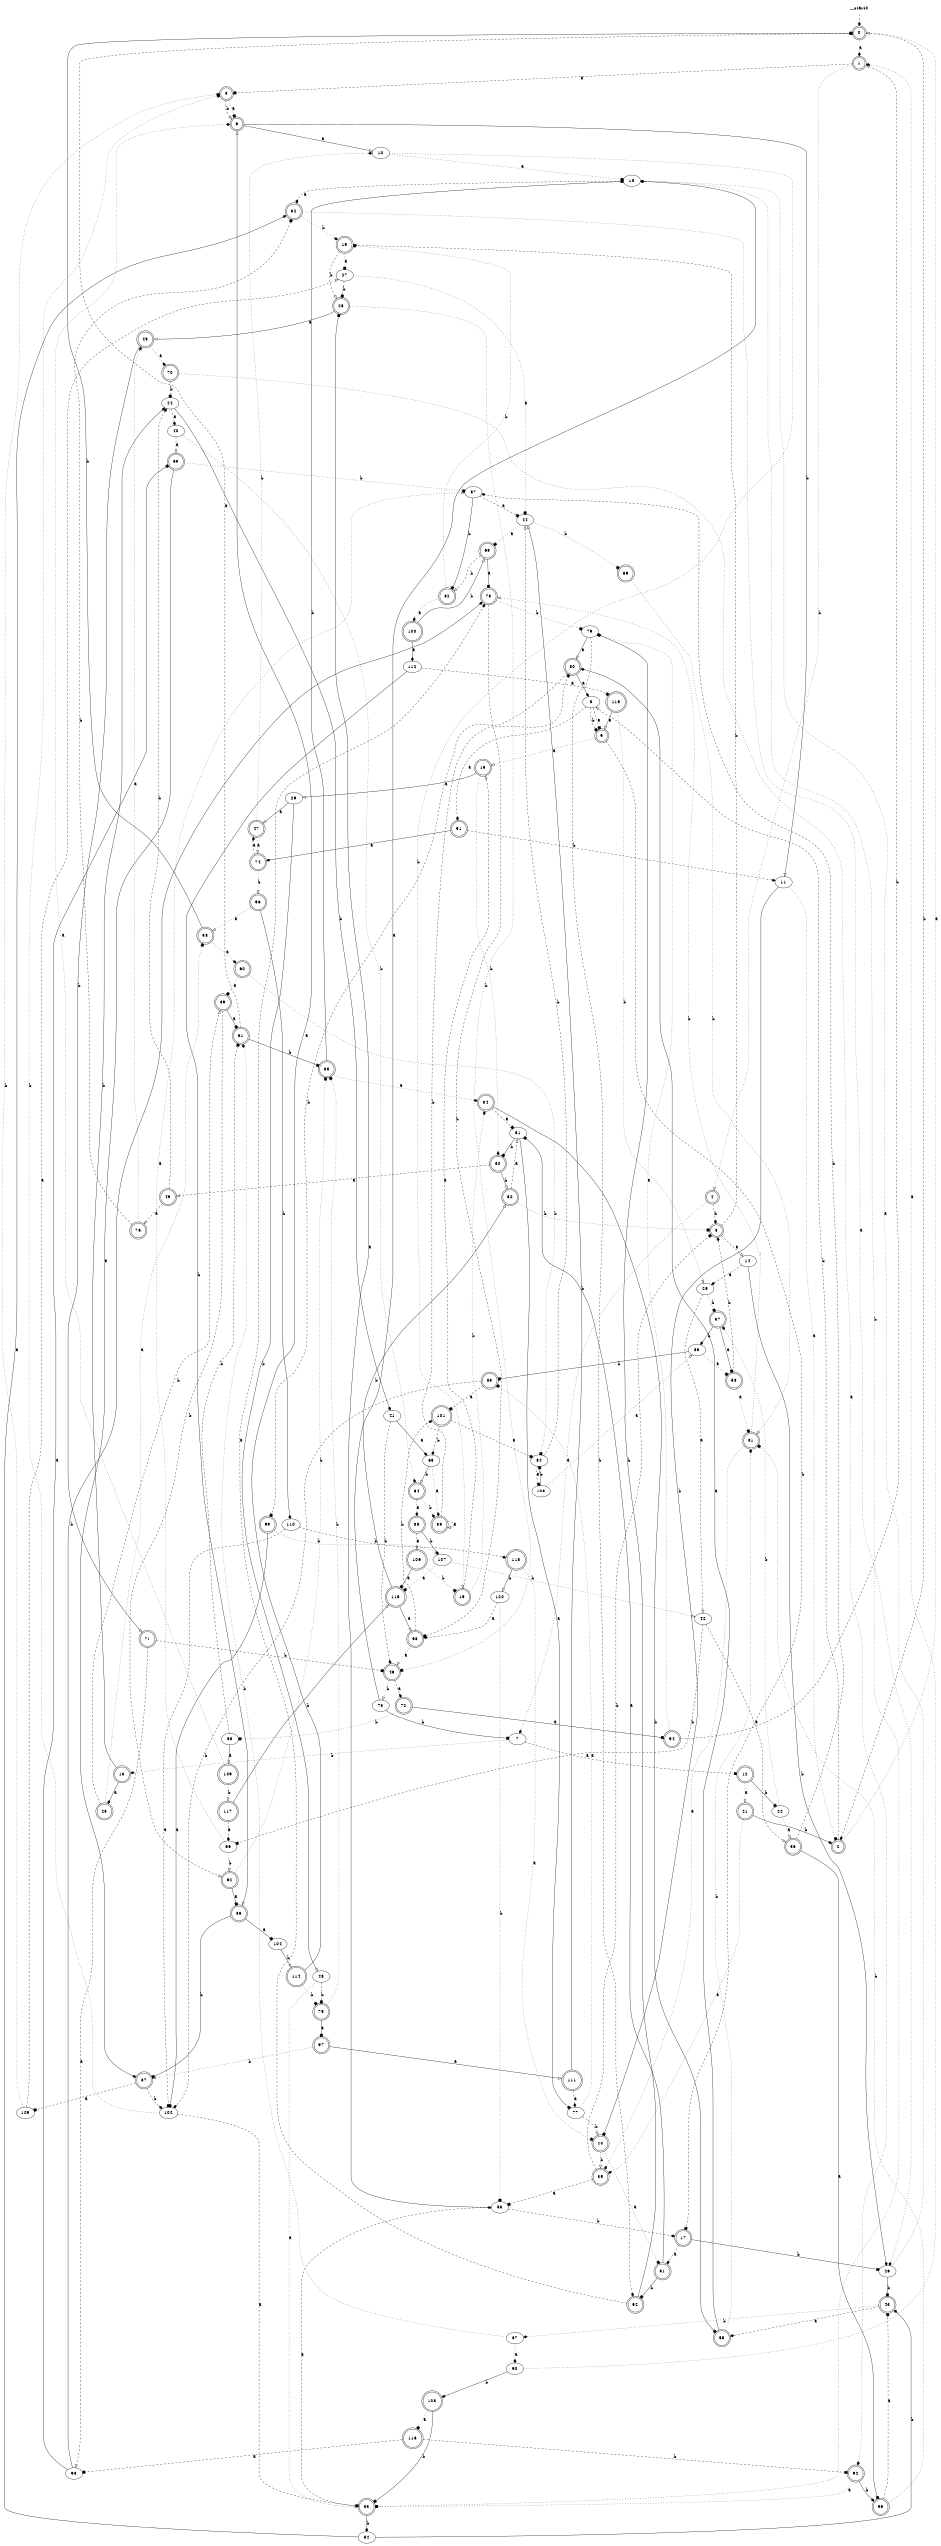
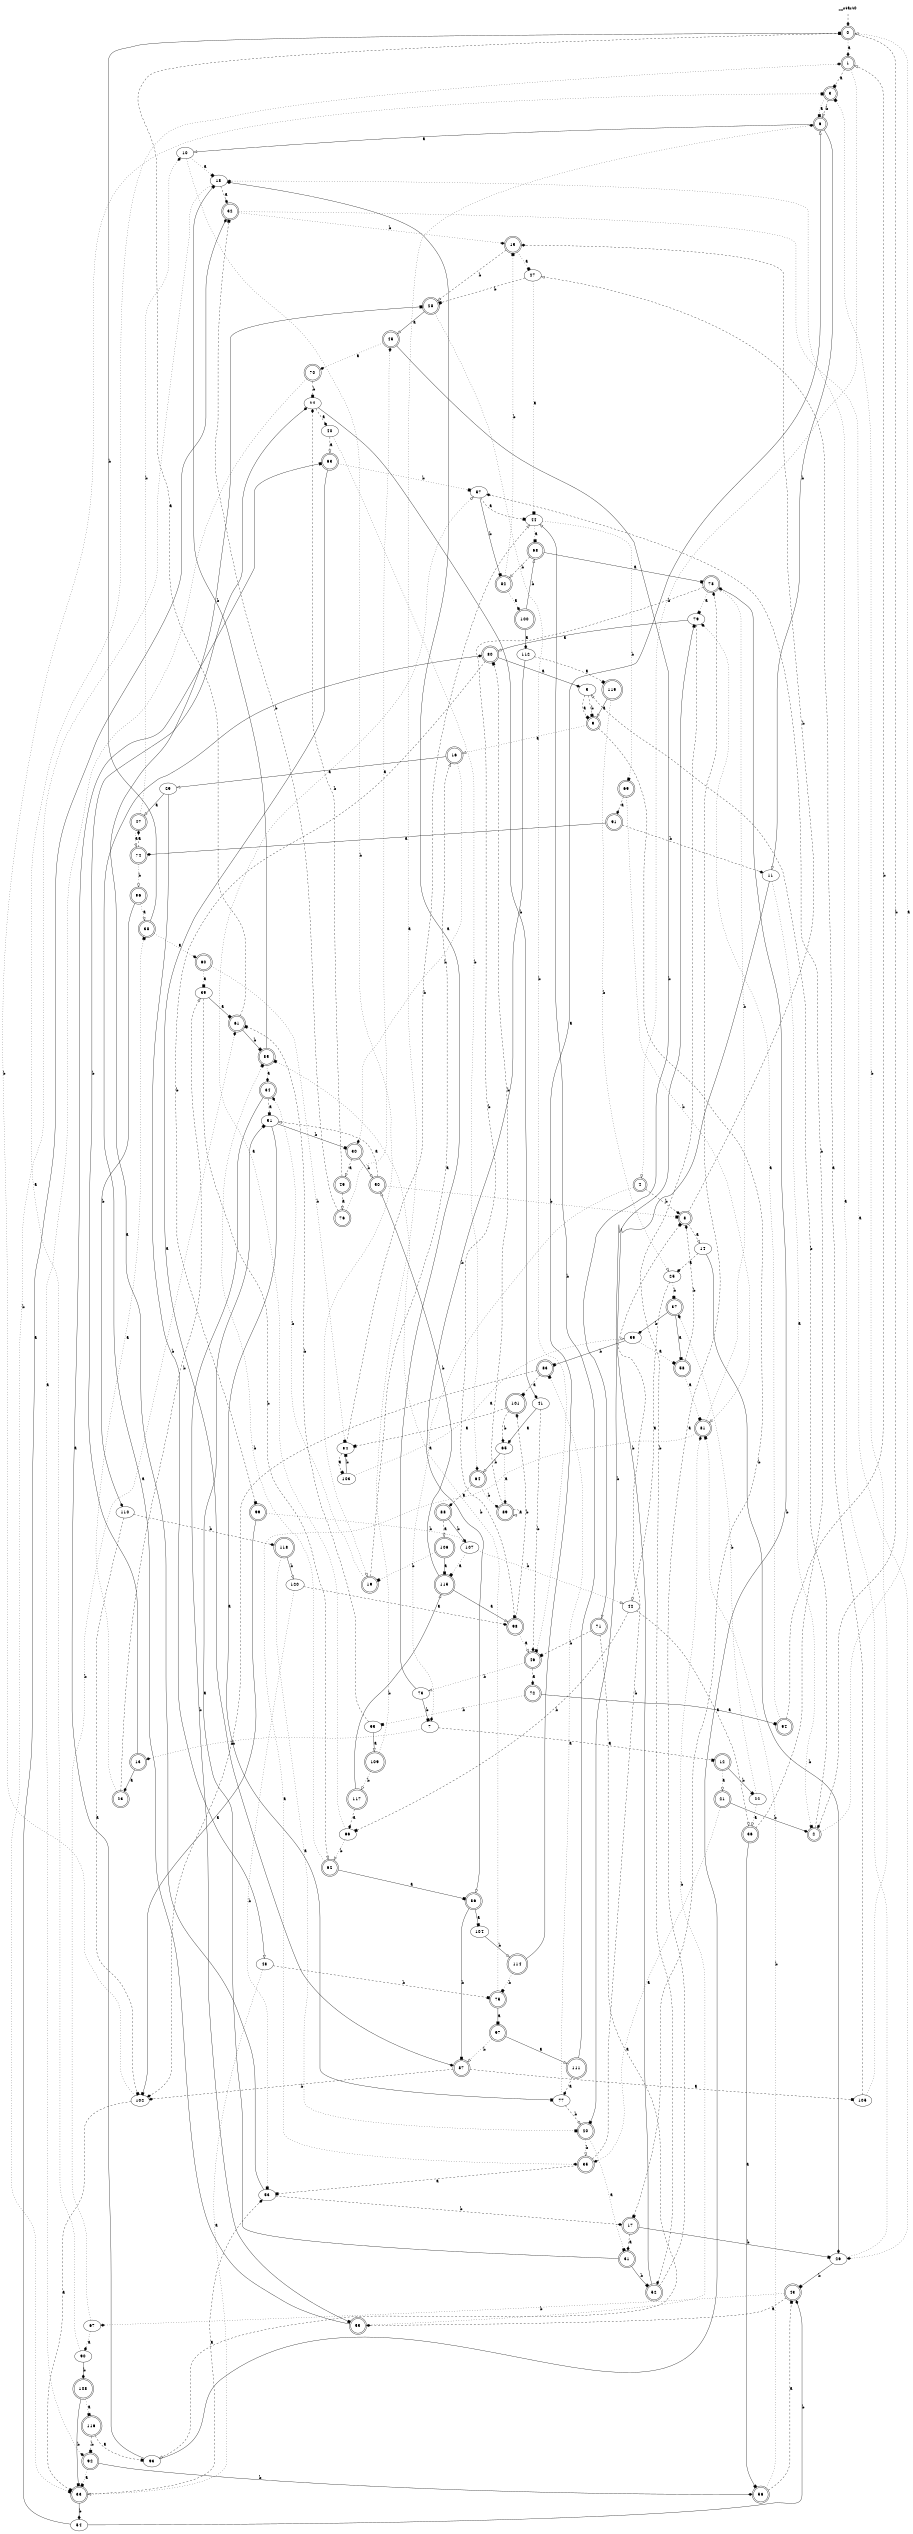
(538, 613) -> (707, 601)
(502, 738) -> (621, 804)
(223, 1002) -> (204, 993)
